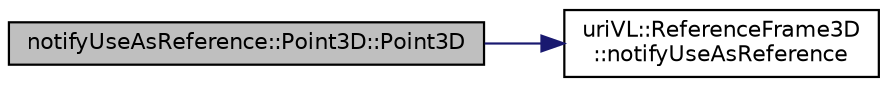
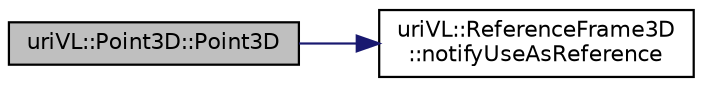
(246, 43) -> (154, 43)
